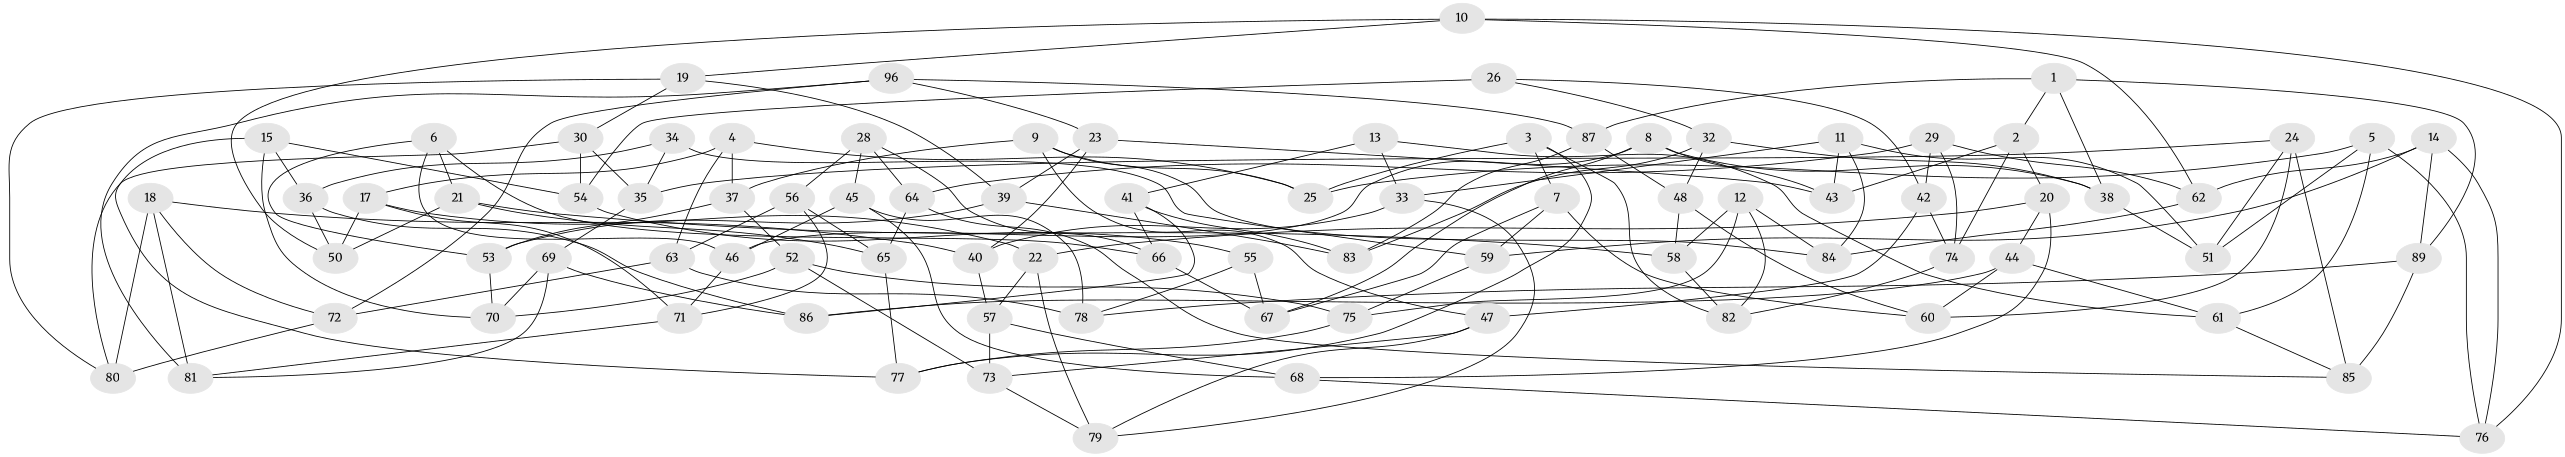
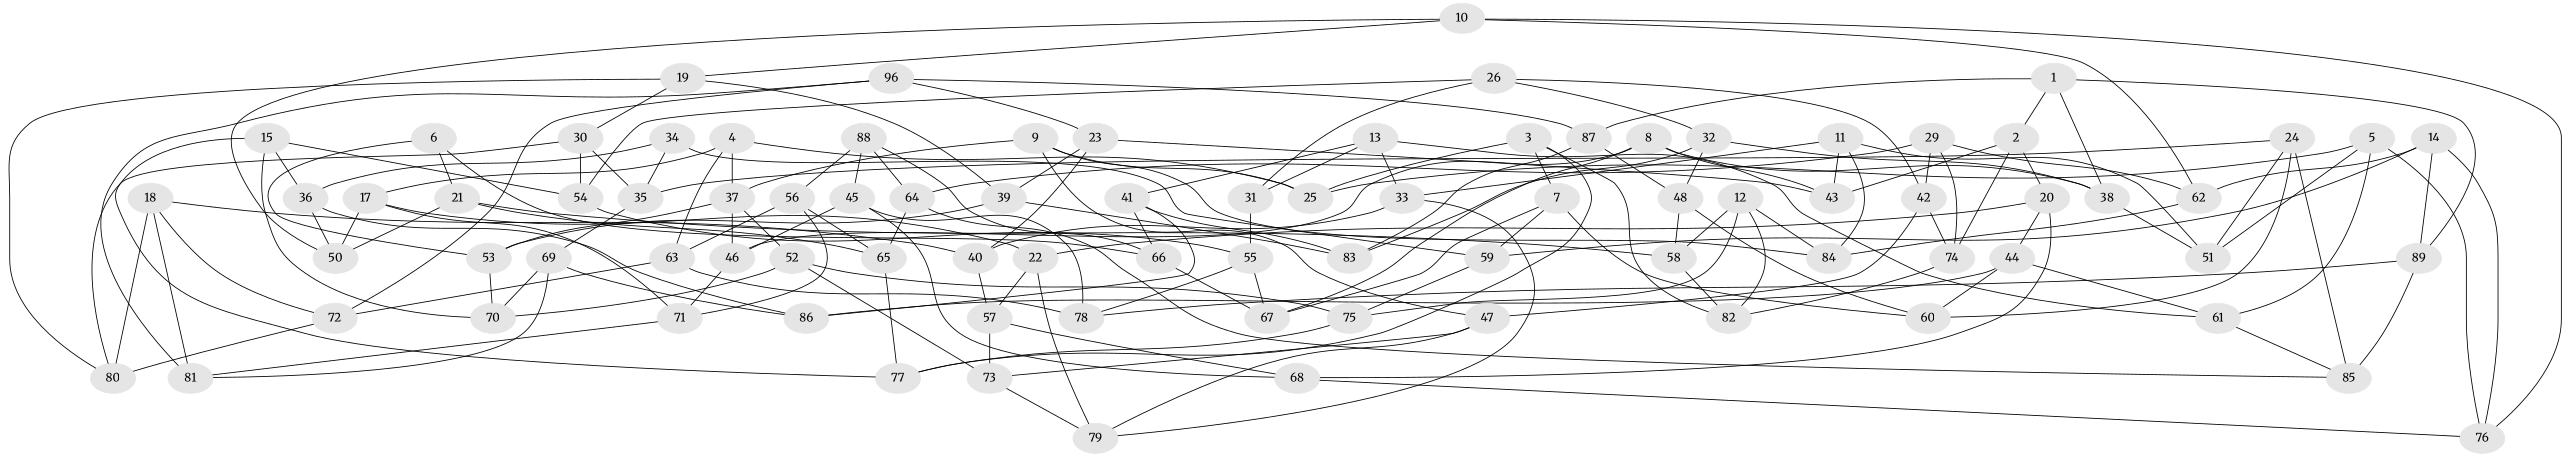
(864, 138) -> (864, 138)
none -> (1250, 198)
(511, 238) -> (732, 228)
